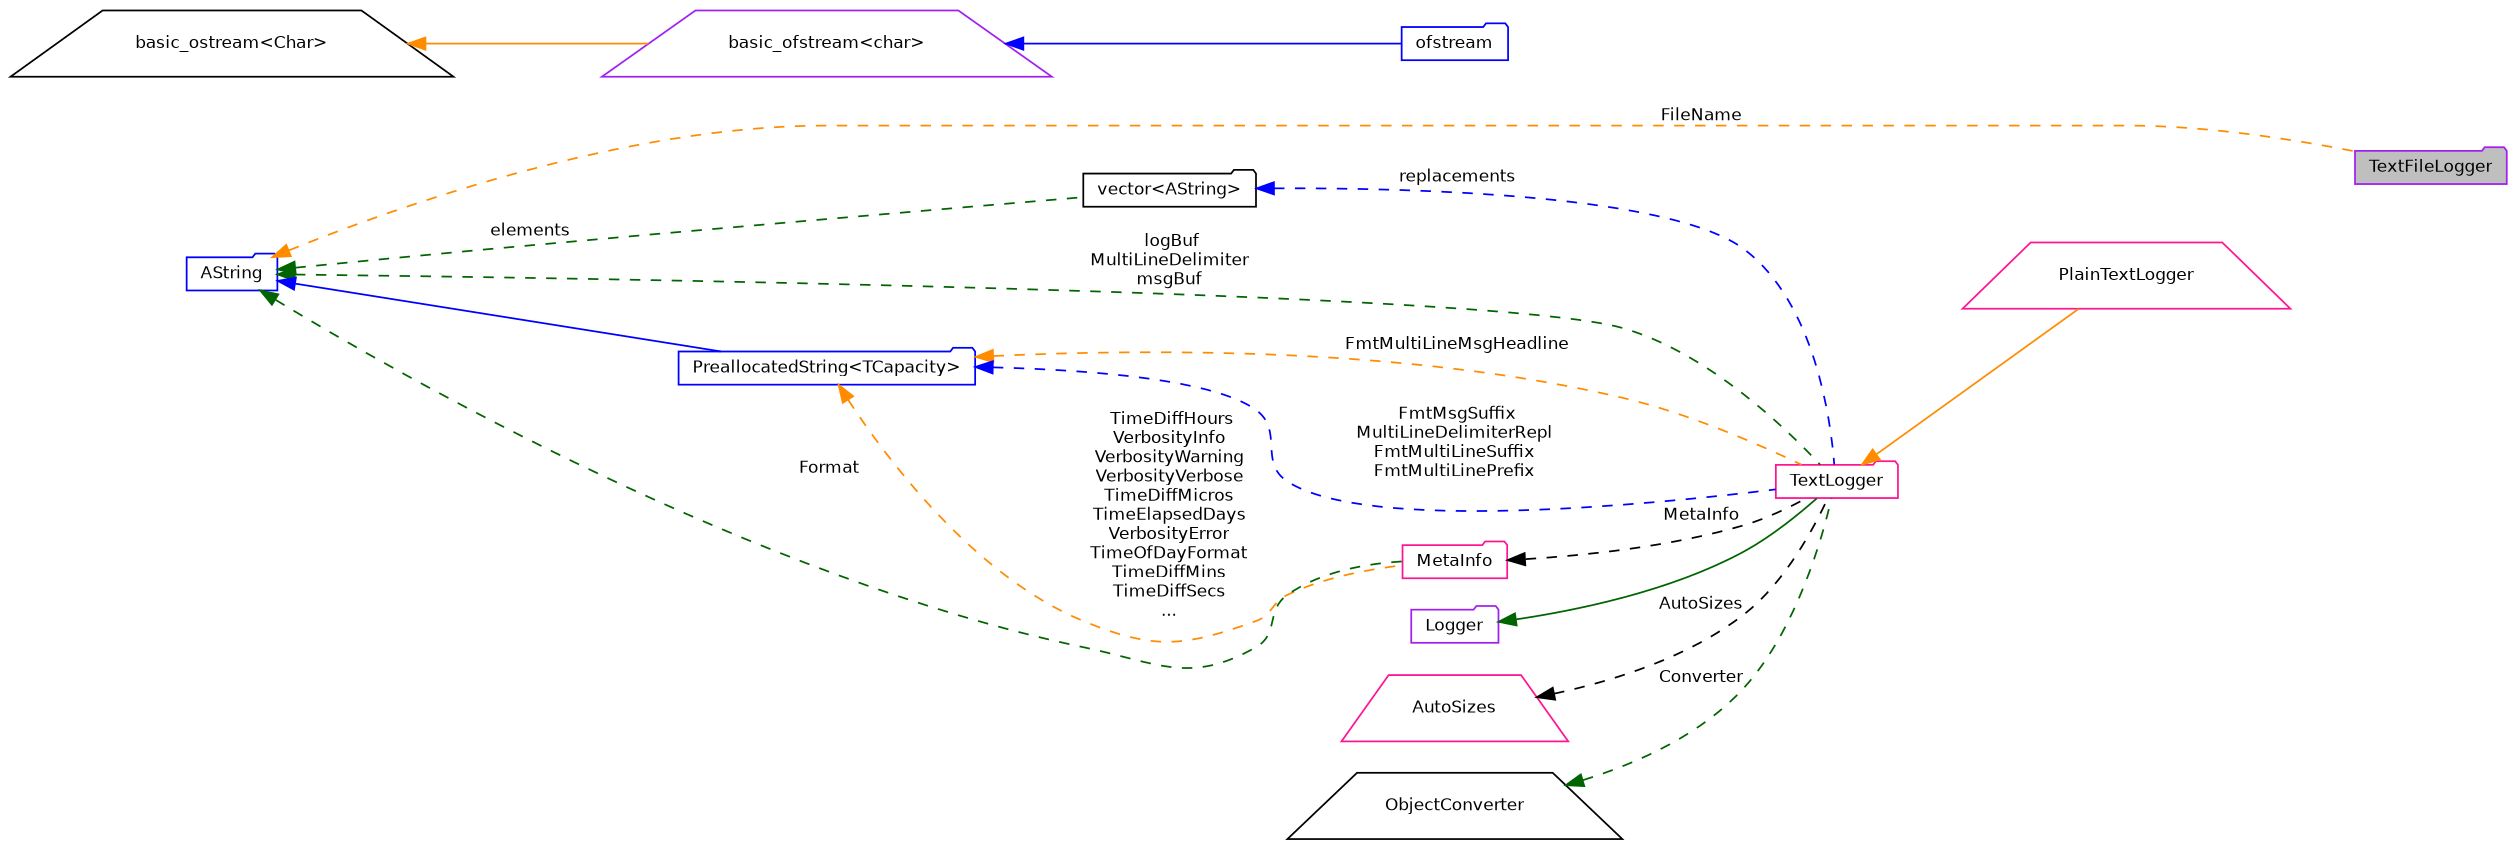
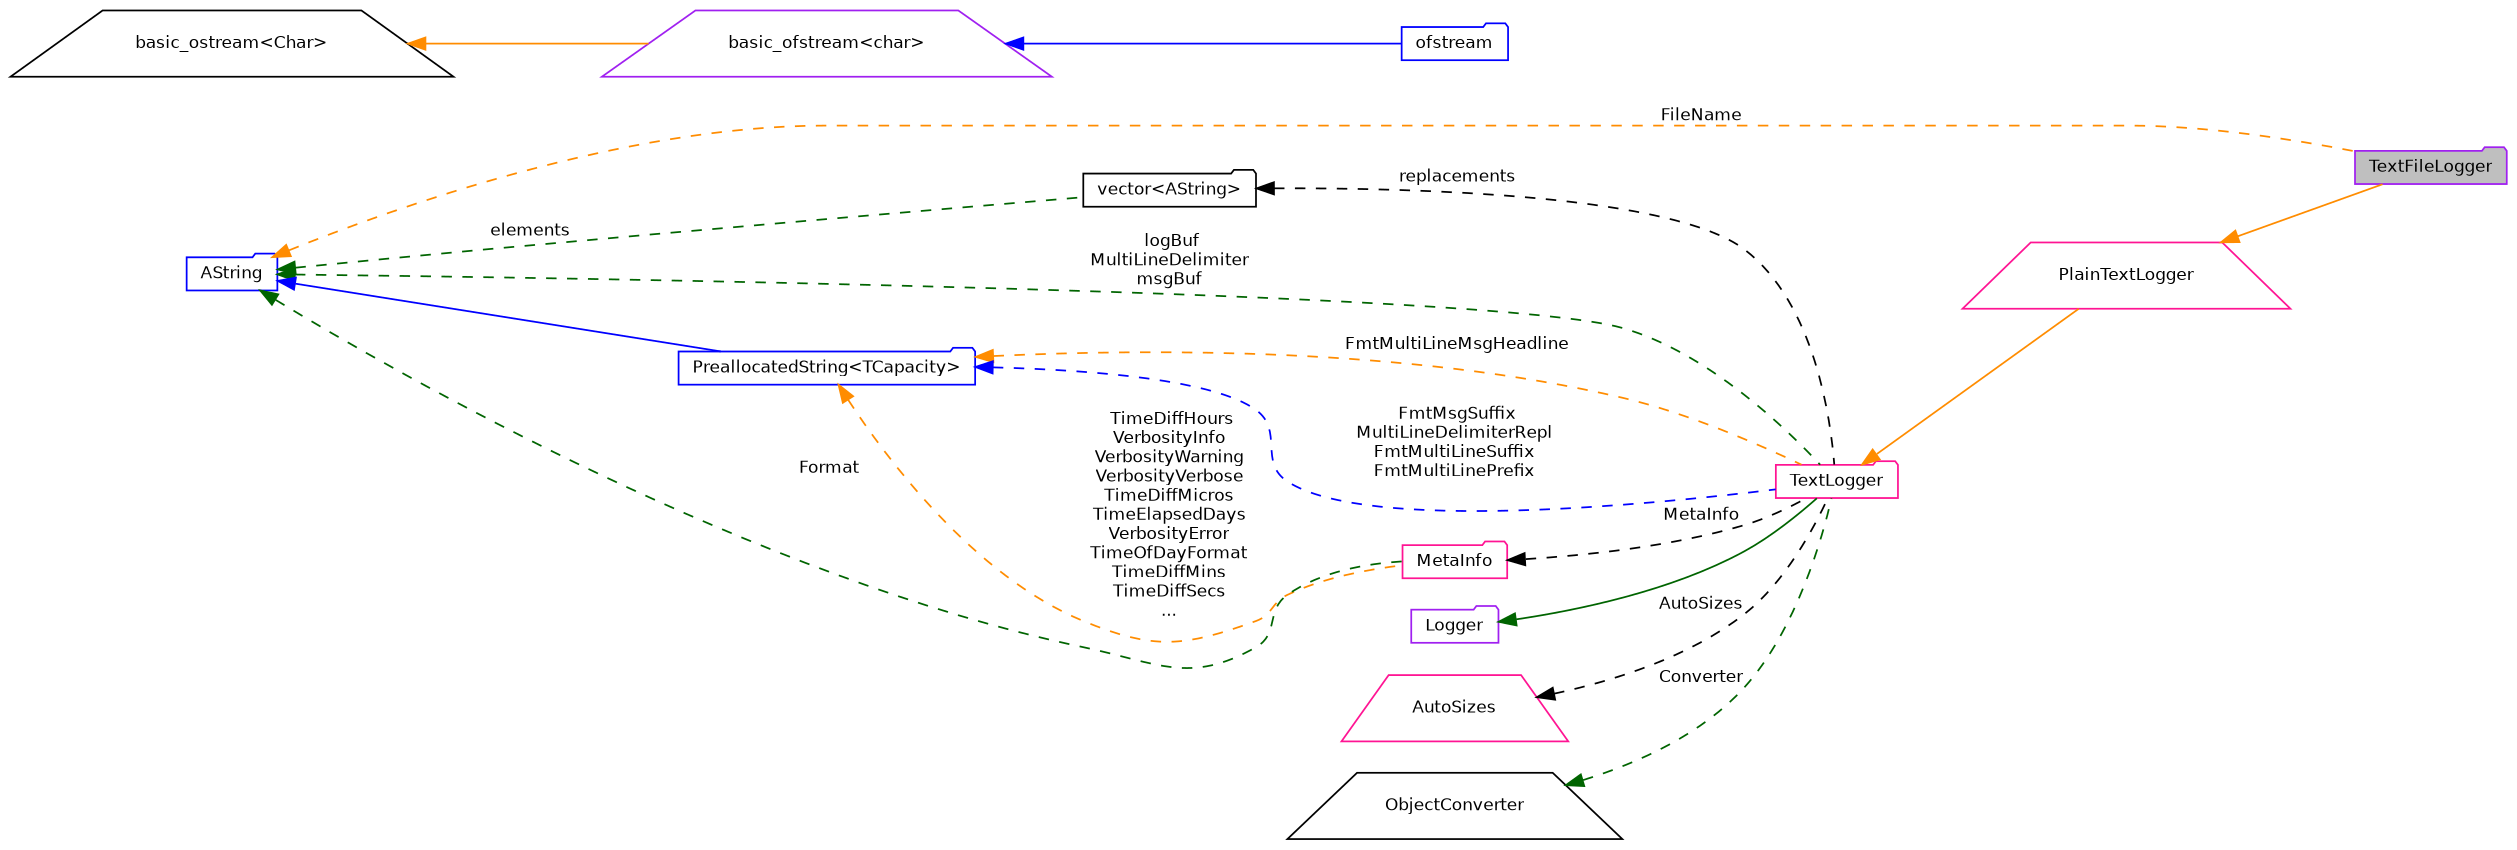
none -> (2310, 210)
(1632, 211) -> (1632, 211)
